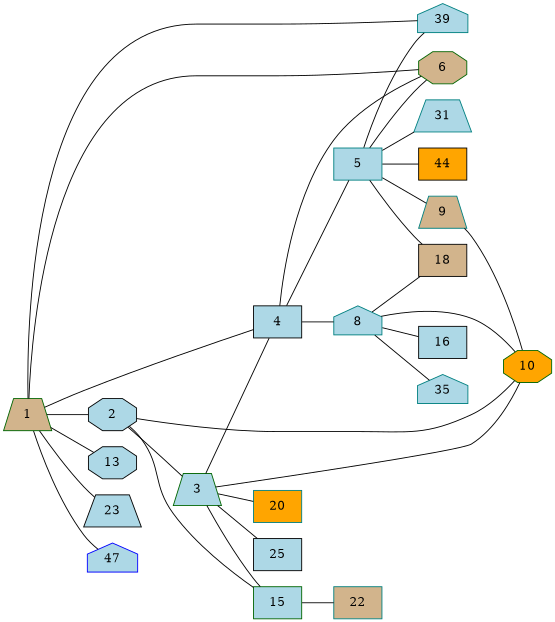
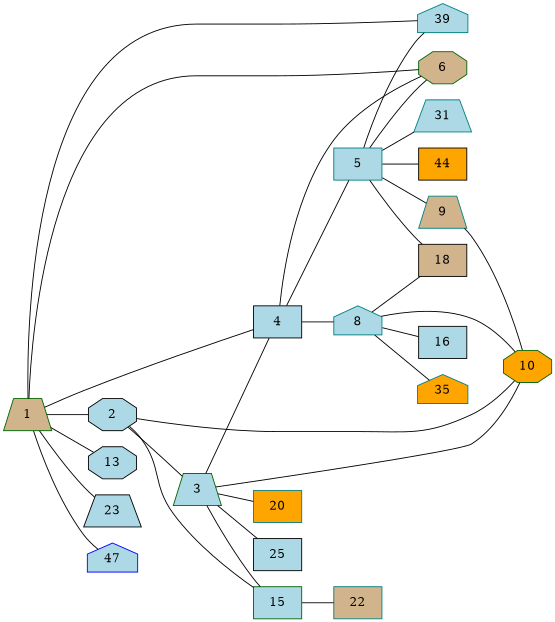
(443, 391) -> (443, 391)
